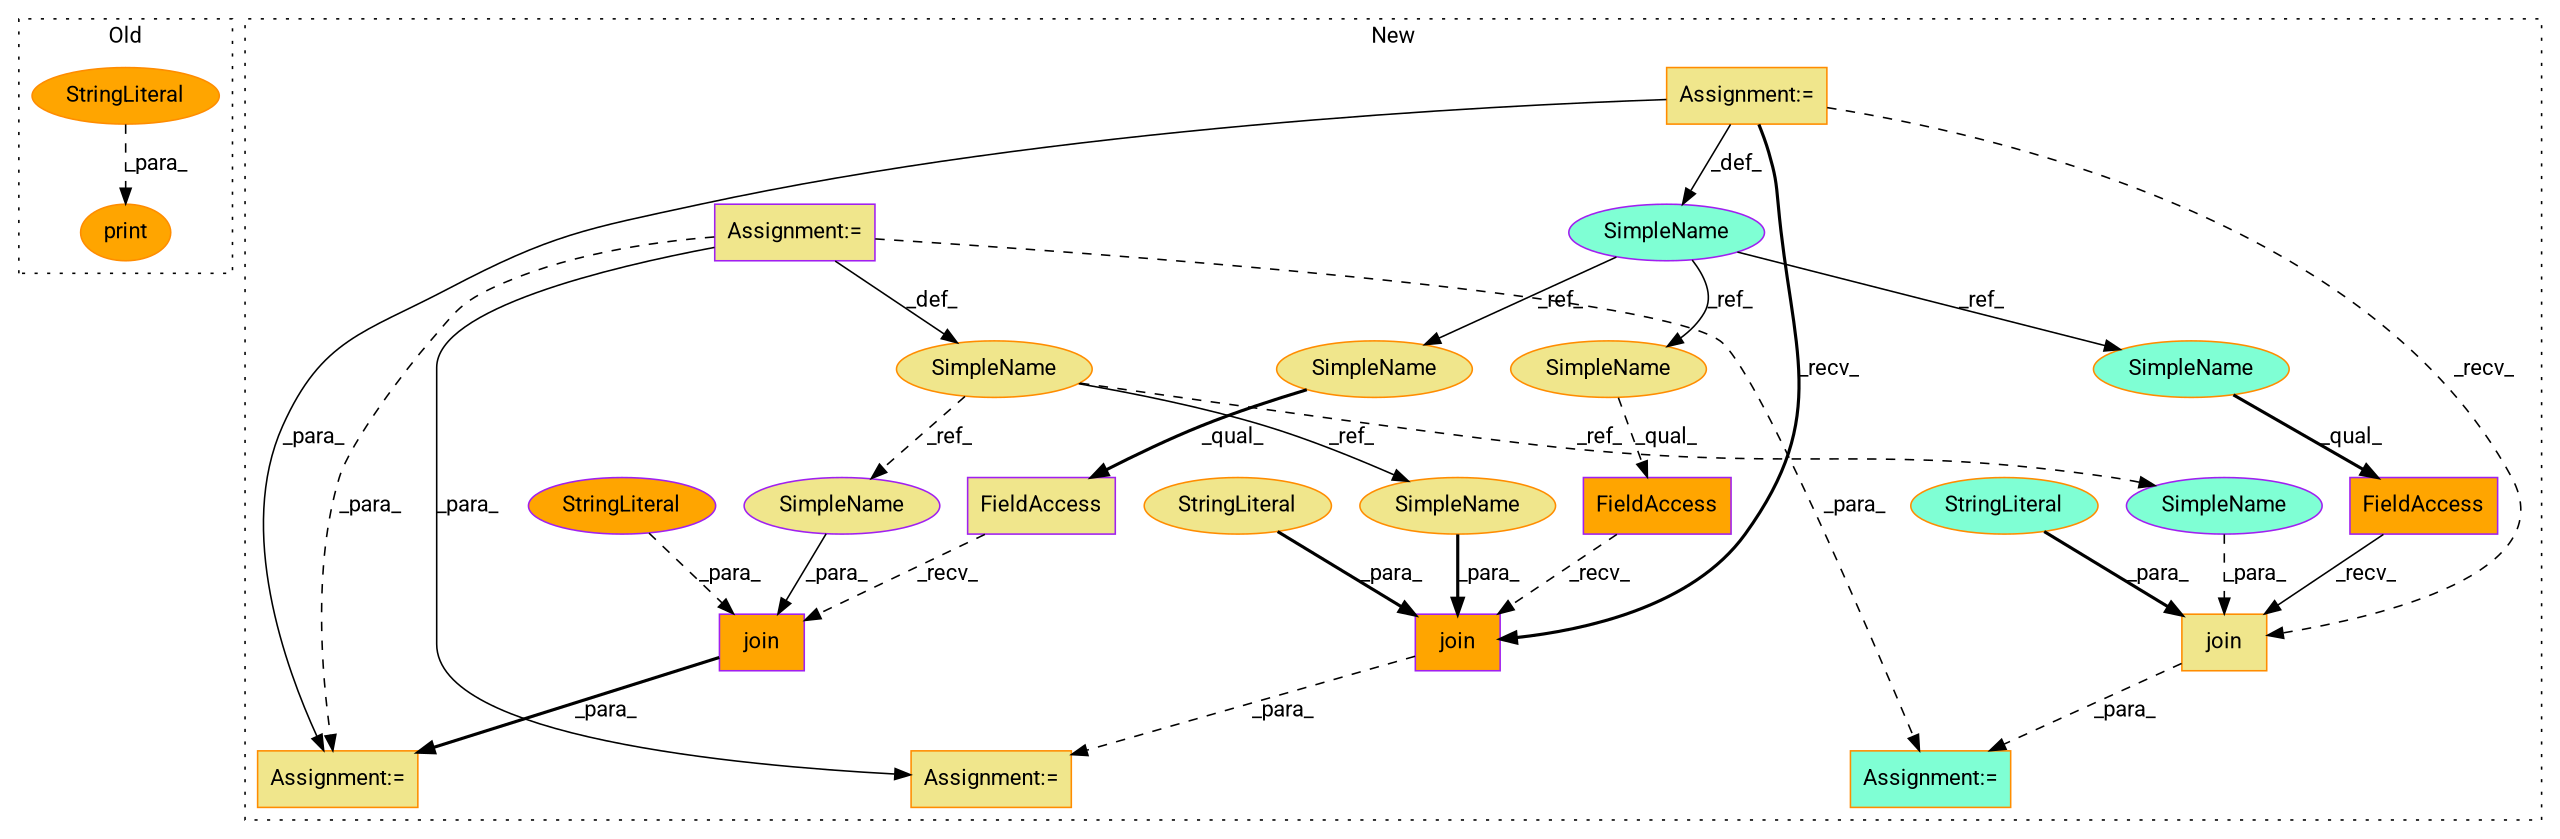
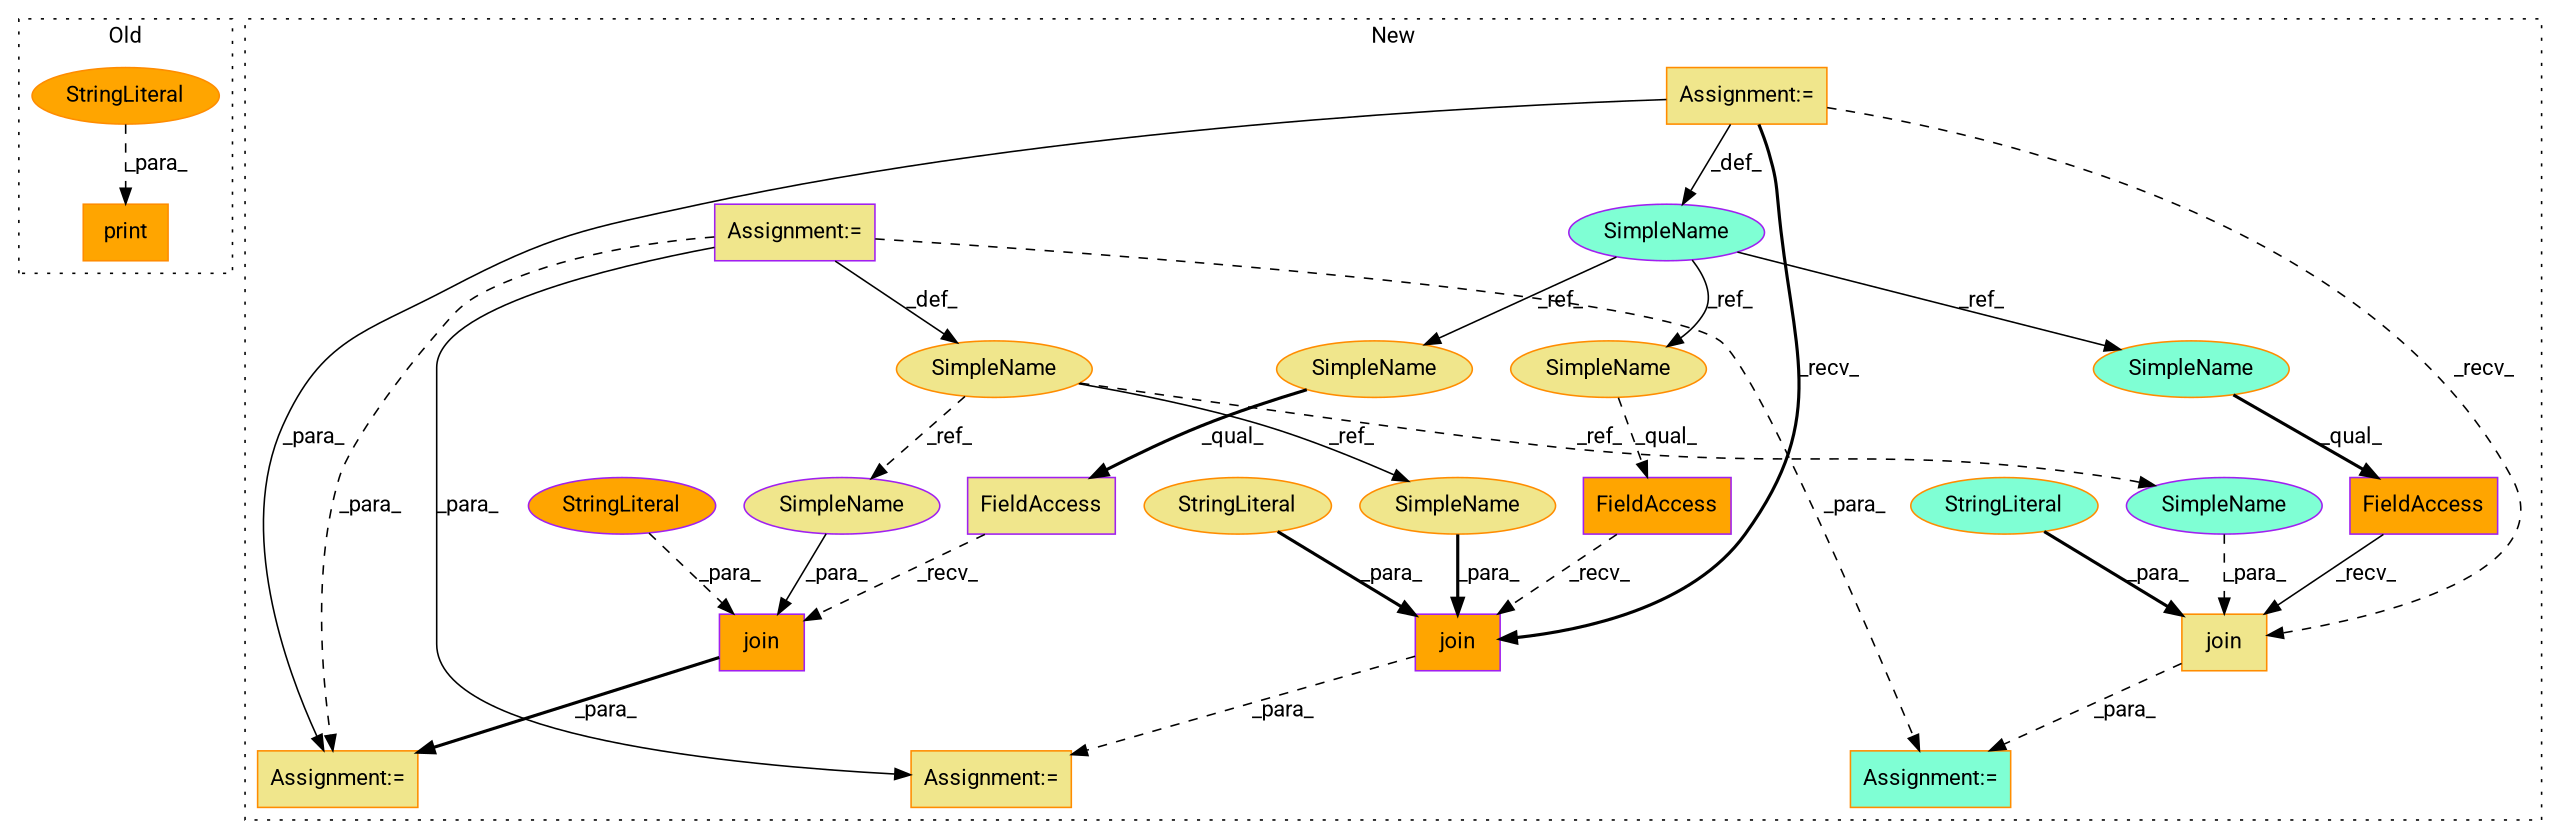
(126, 232) -> (126, 232)
